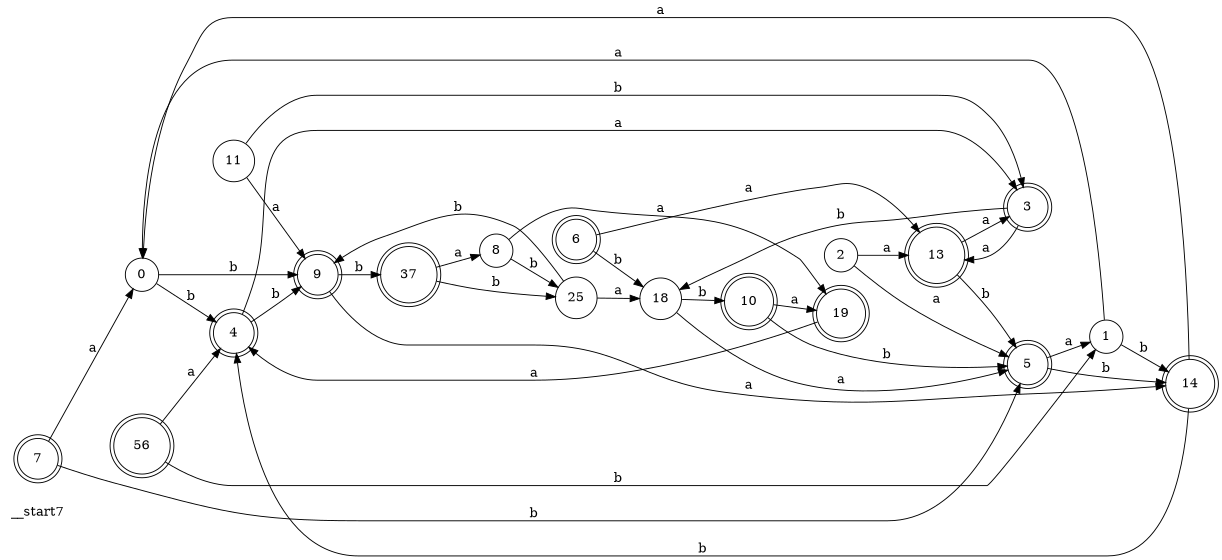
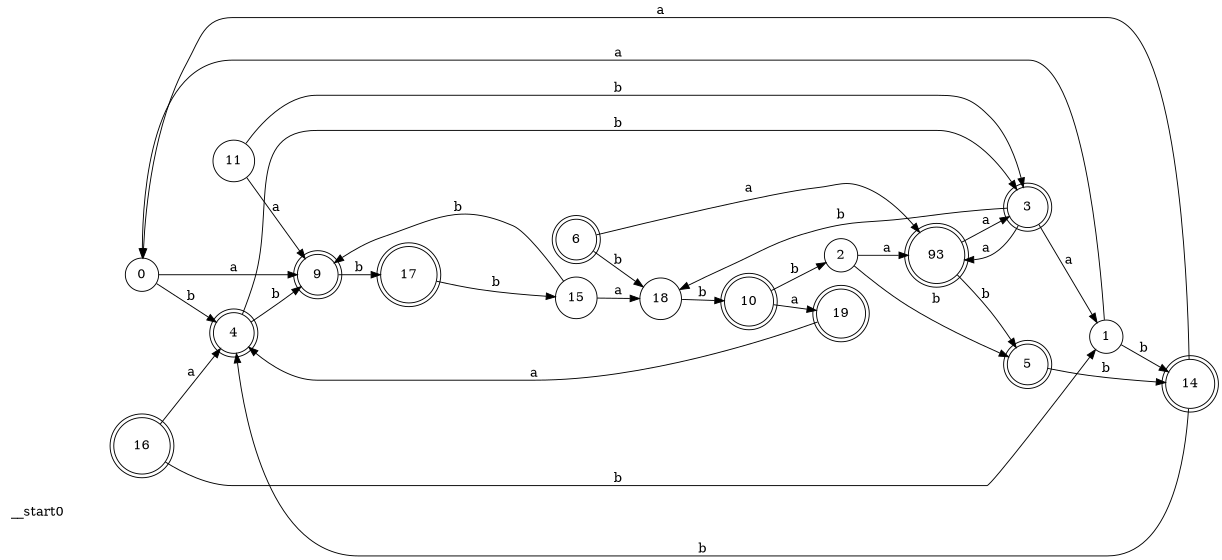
(618, 123) -> (618, 123)
(496, 251) -> none
(937, 255) -> (937, 255)
(234, 268) -> (234, 268)
(409, 275) -> (409, 275)
(576, 298) -> (576, 298)
(937, 299) -> (937, 299)
(1064, 352) -> (1066, 269)
(878, 361) -> (795, 279)
(828, 388) -> none
(730, 393) -> none
(142, 446) -> (142, 446)
(38, 459) -> none
(38, 512) -> (38, 512)
